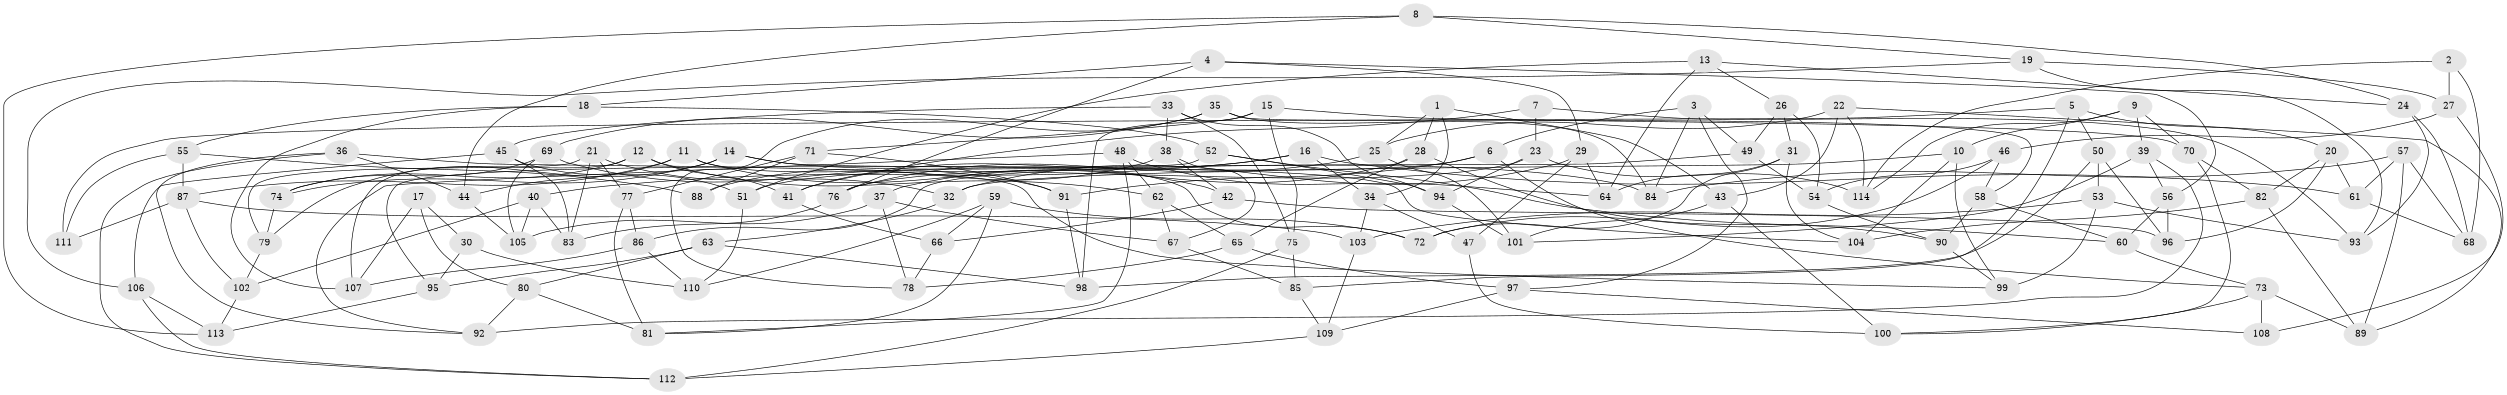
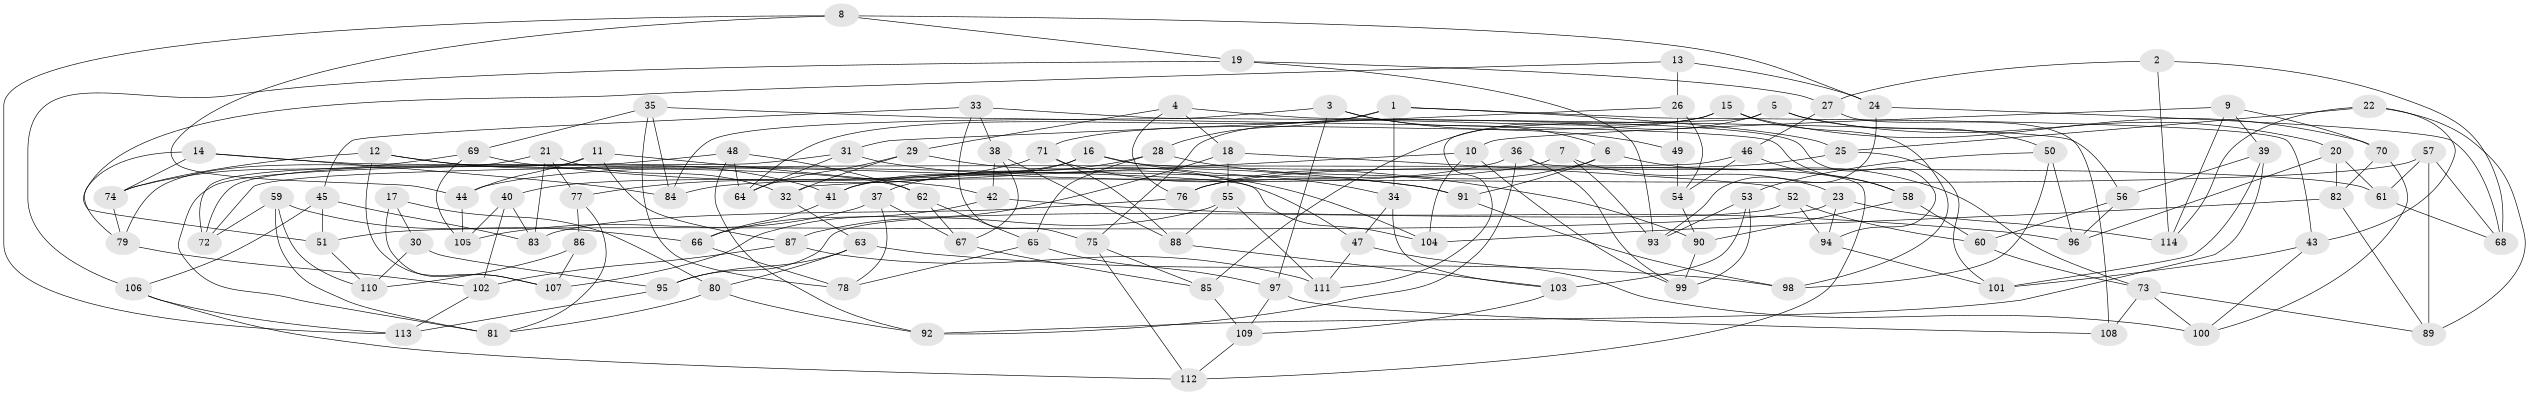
(1645, 131) -> (912, 126)
(916, 194) -> none
(799, 216) -> (1332, 262)
none -> (1336, 271)
